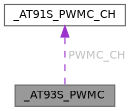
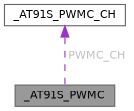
(65, 96) -> (65, 96)
